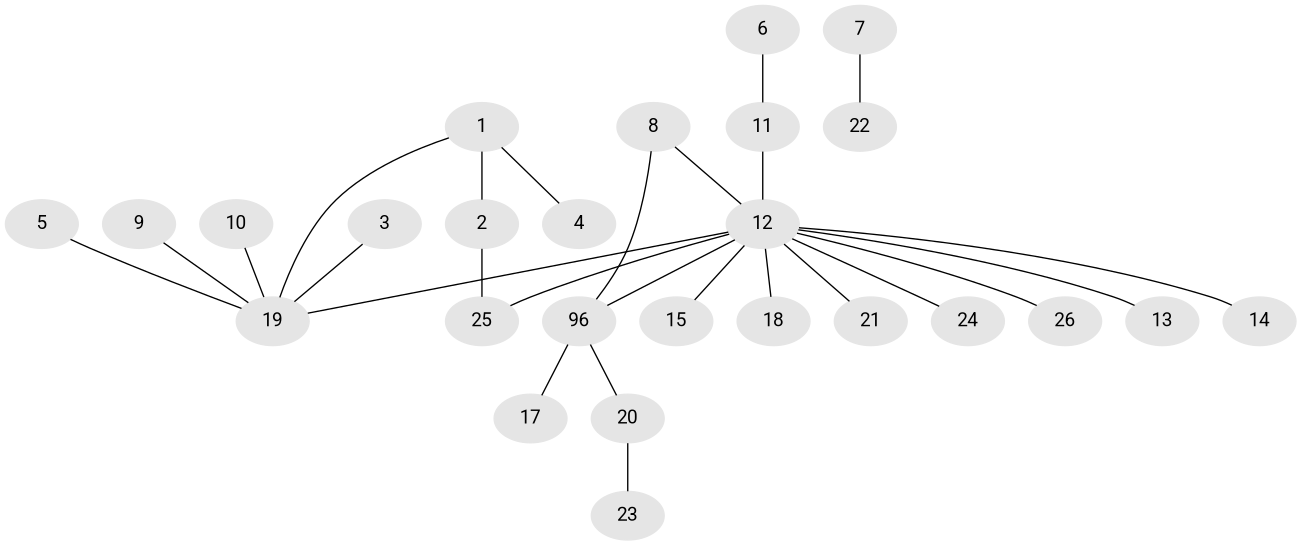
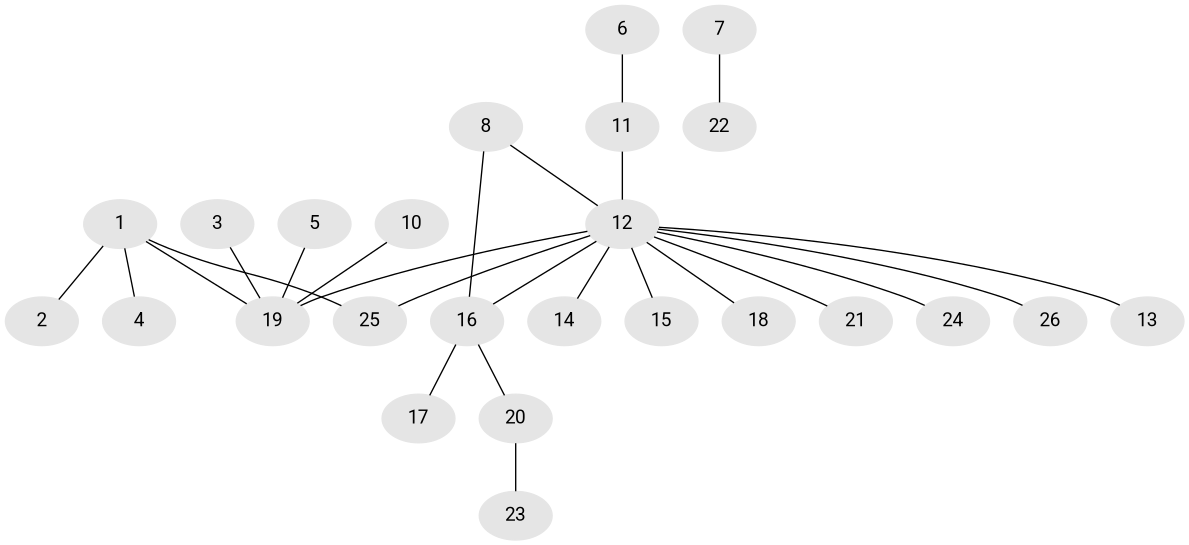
(139, 224) -> none
(482, 270) -> (230, 269)
(579, 321) -> (467, 321)
